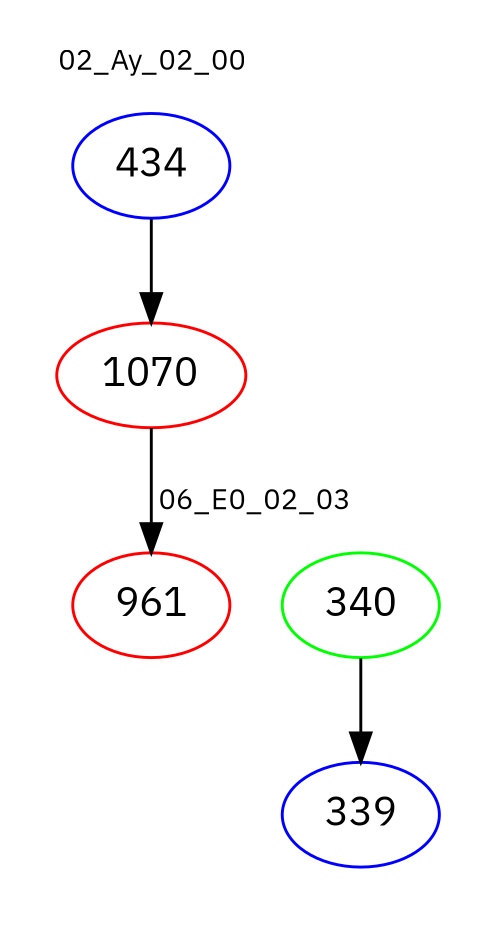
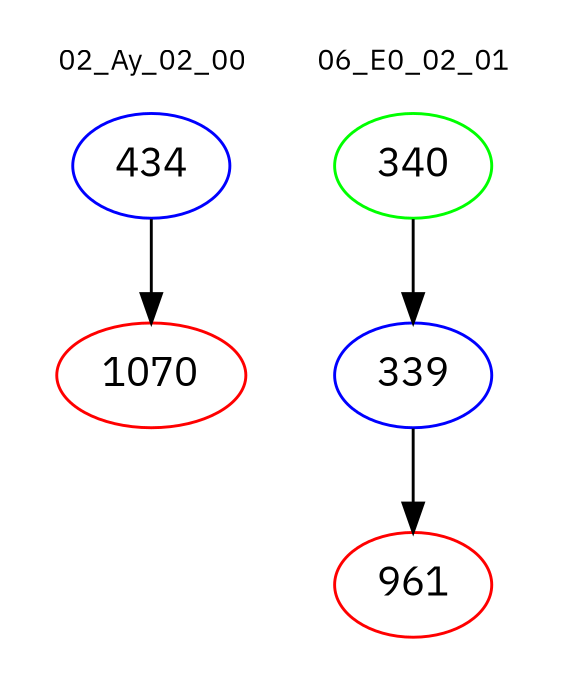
(151, 492) -> (413, 466)
(256, 502) -> (415, 63)
